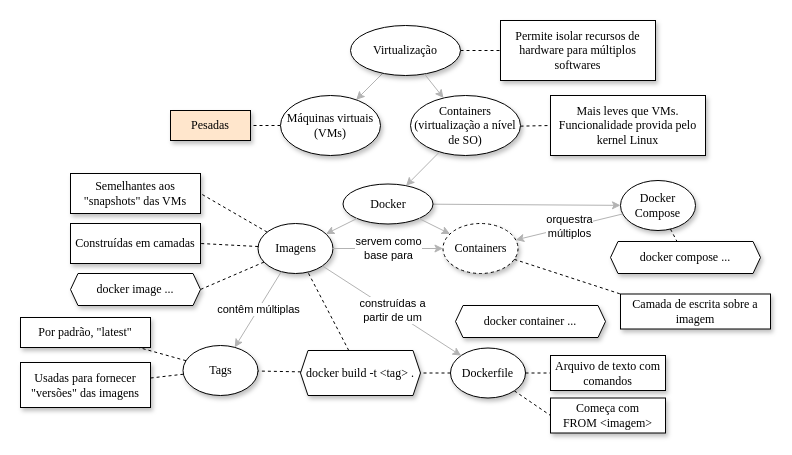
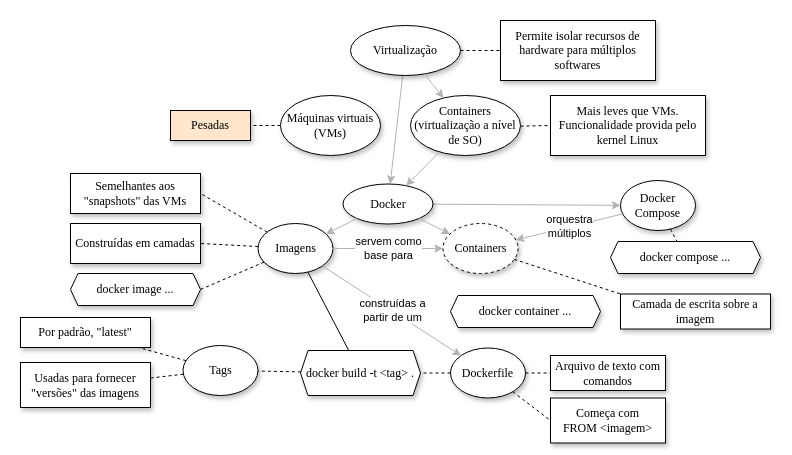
(372, 84) -> (397, 127)
(258, 309) -> none
(328, 311) -> (328, 311)
(531, 322) -> (526, 312)
(608, 416) -> (608, 421)
